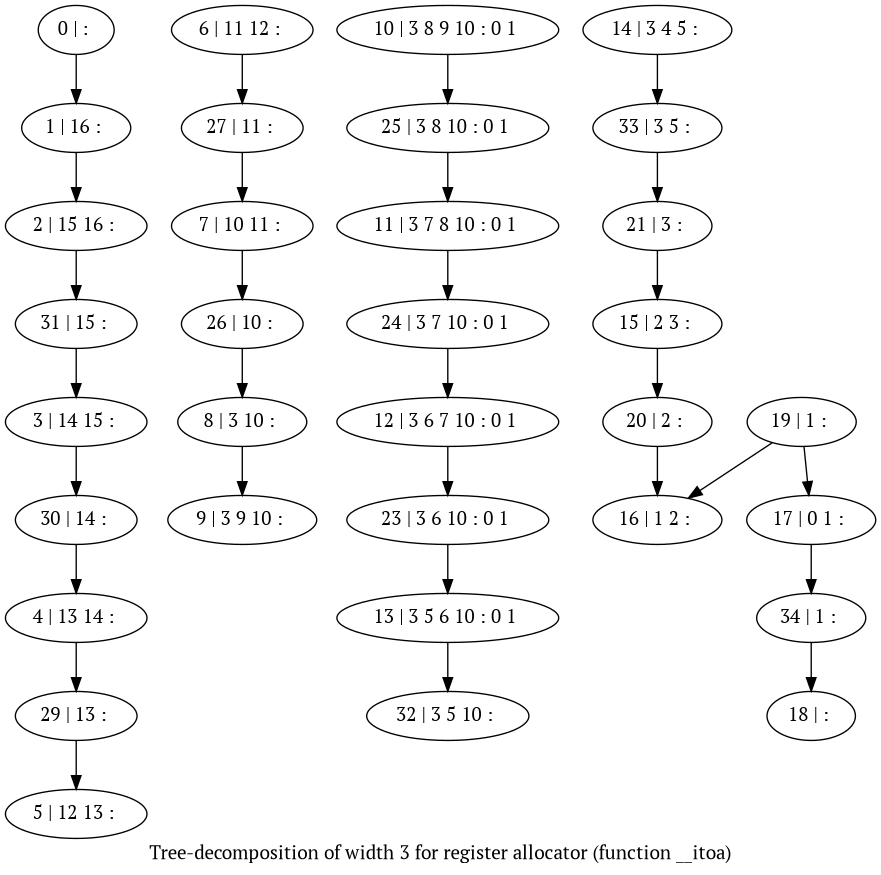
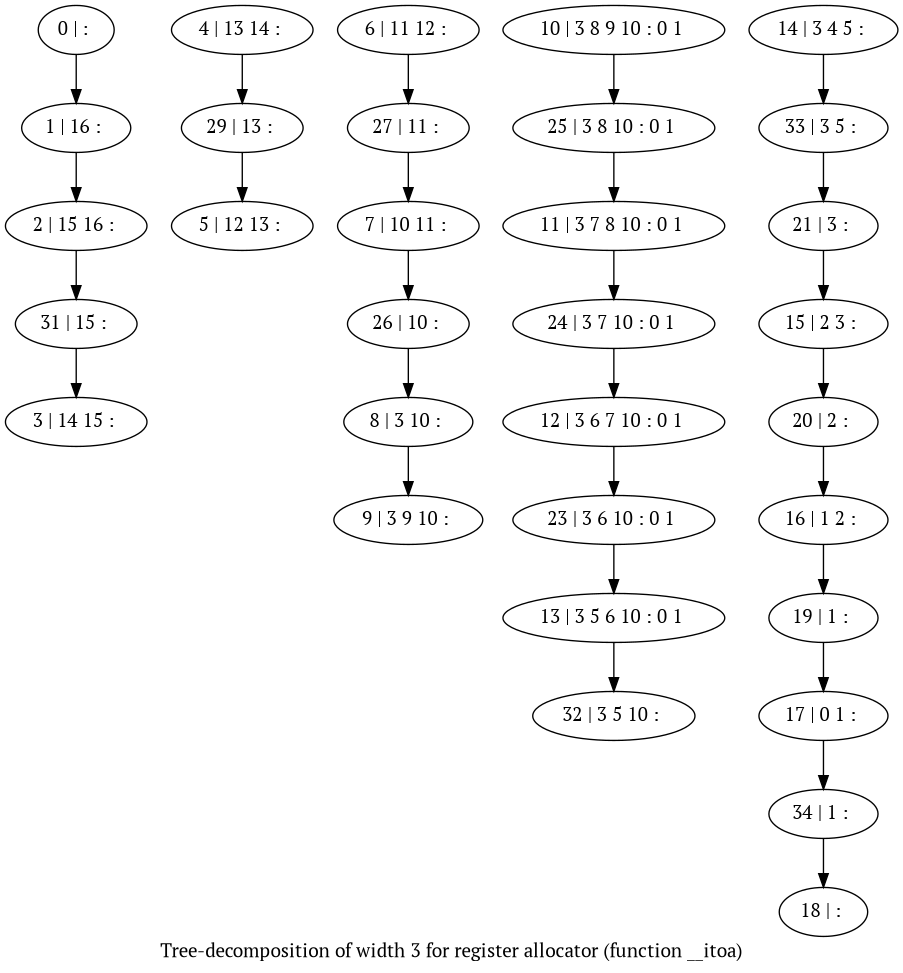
(736, 467) -> (823, 562)
(76, 520) -> none
